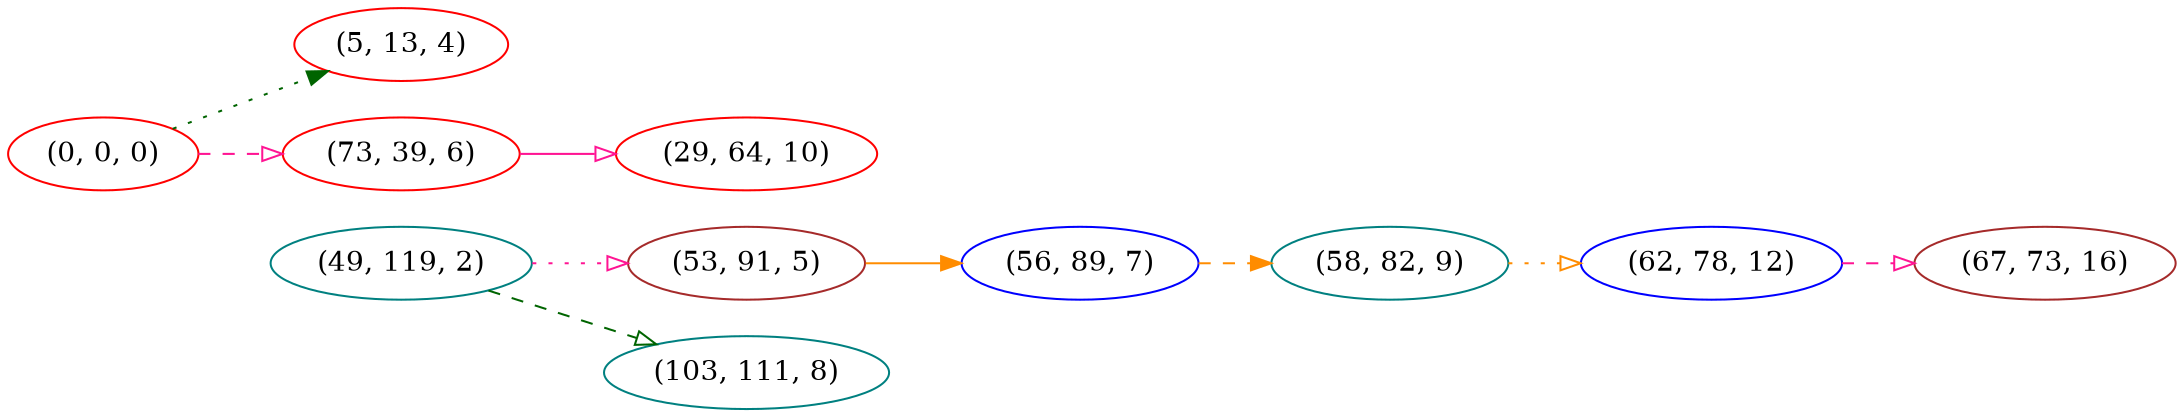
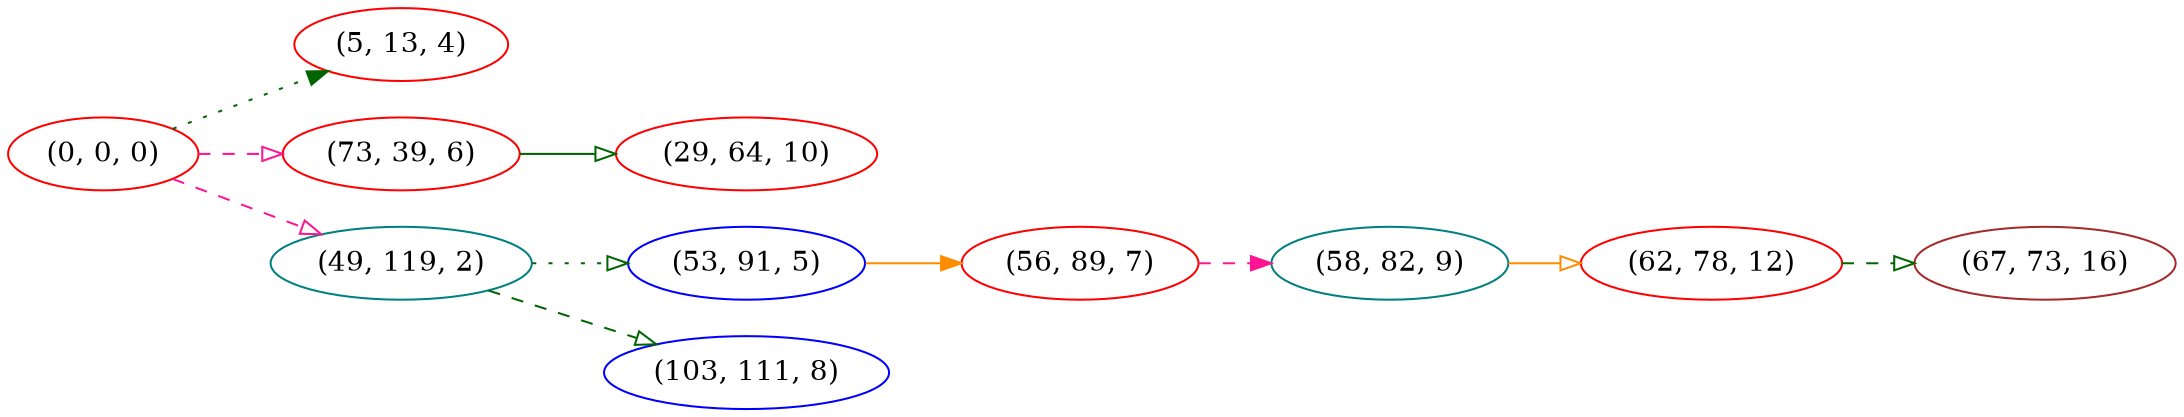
(557, 154) -> (557, 154)
none -> (237, 203)
(570, 263) -> (570, 263)
(747, 263) -> (747, 263)
(1080, 263) -> (1080, 263)
(1225, 263) -> (1225, 263)
(1534, 263) -> (1534, 263)
(1712, 263) -> (1712, 263)
(1868, 263) -> (1868, 263)
(747, 373) -> (747, 373)
